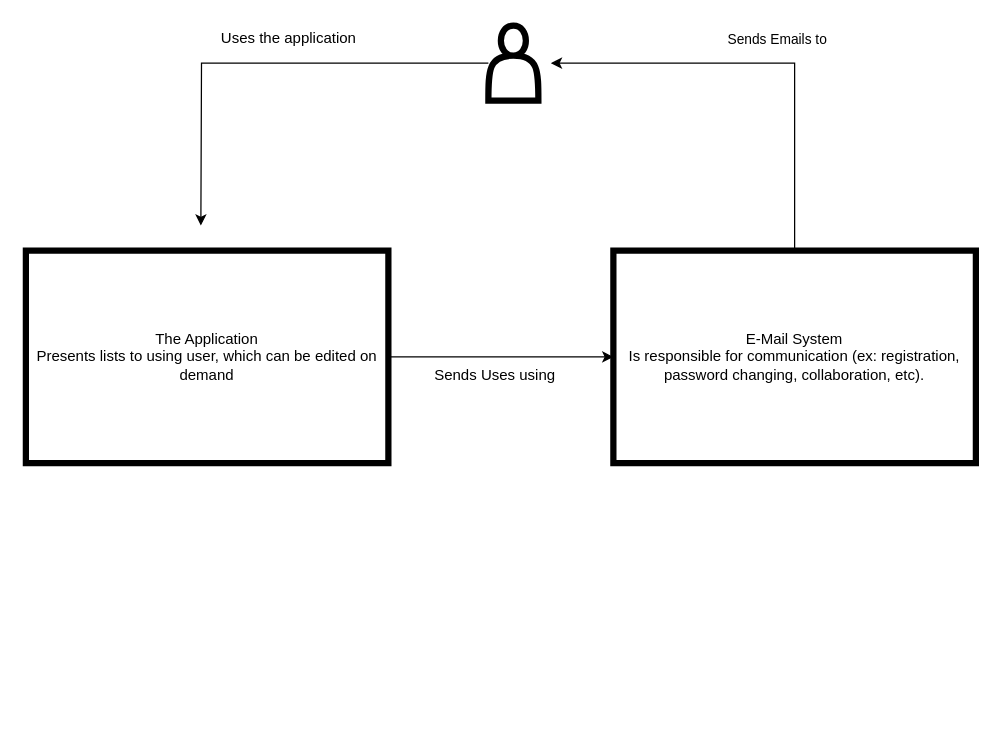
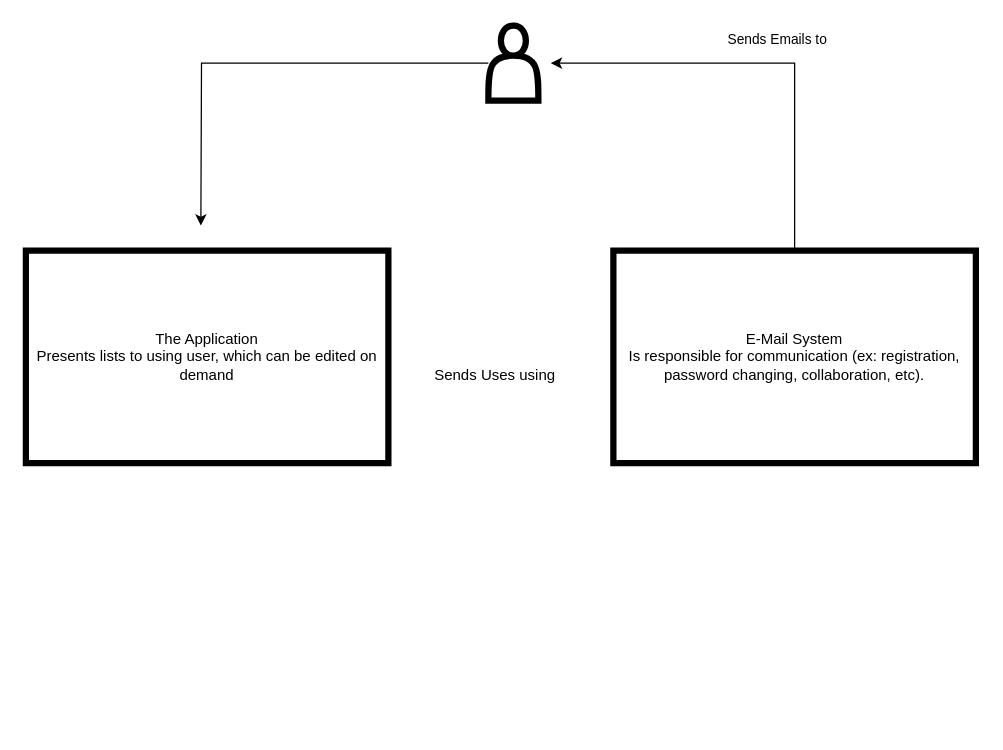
(288, 38) -> none
(497, 357) -> none
